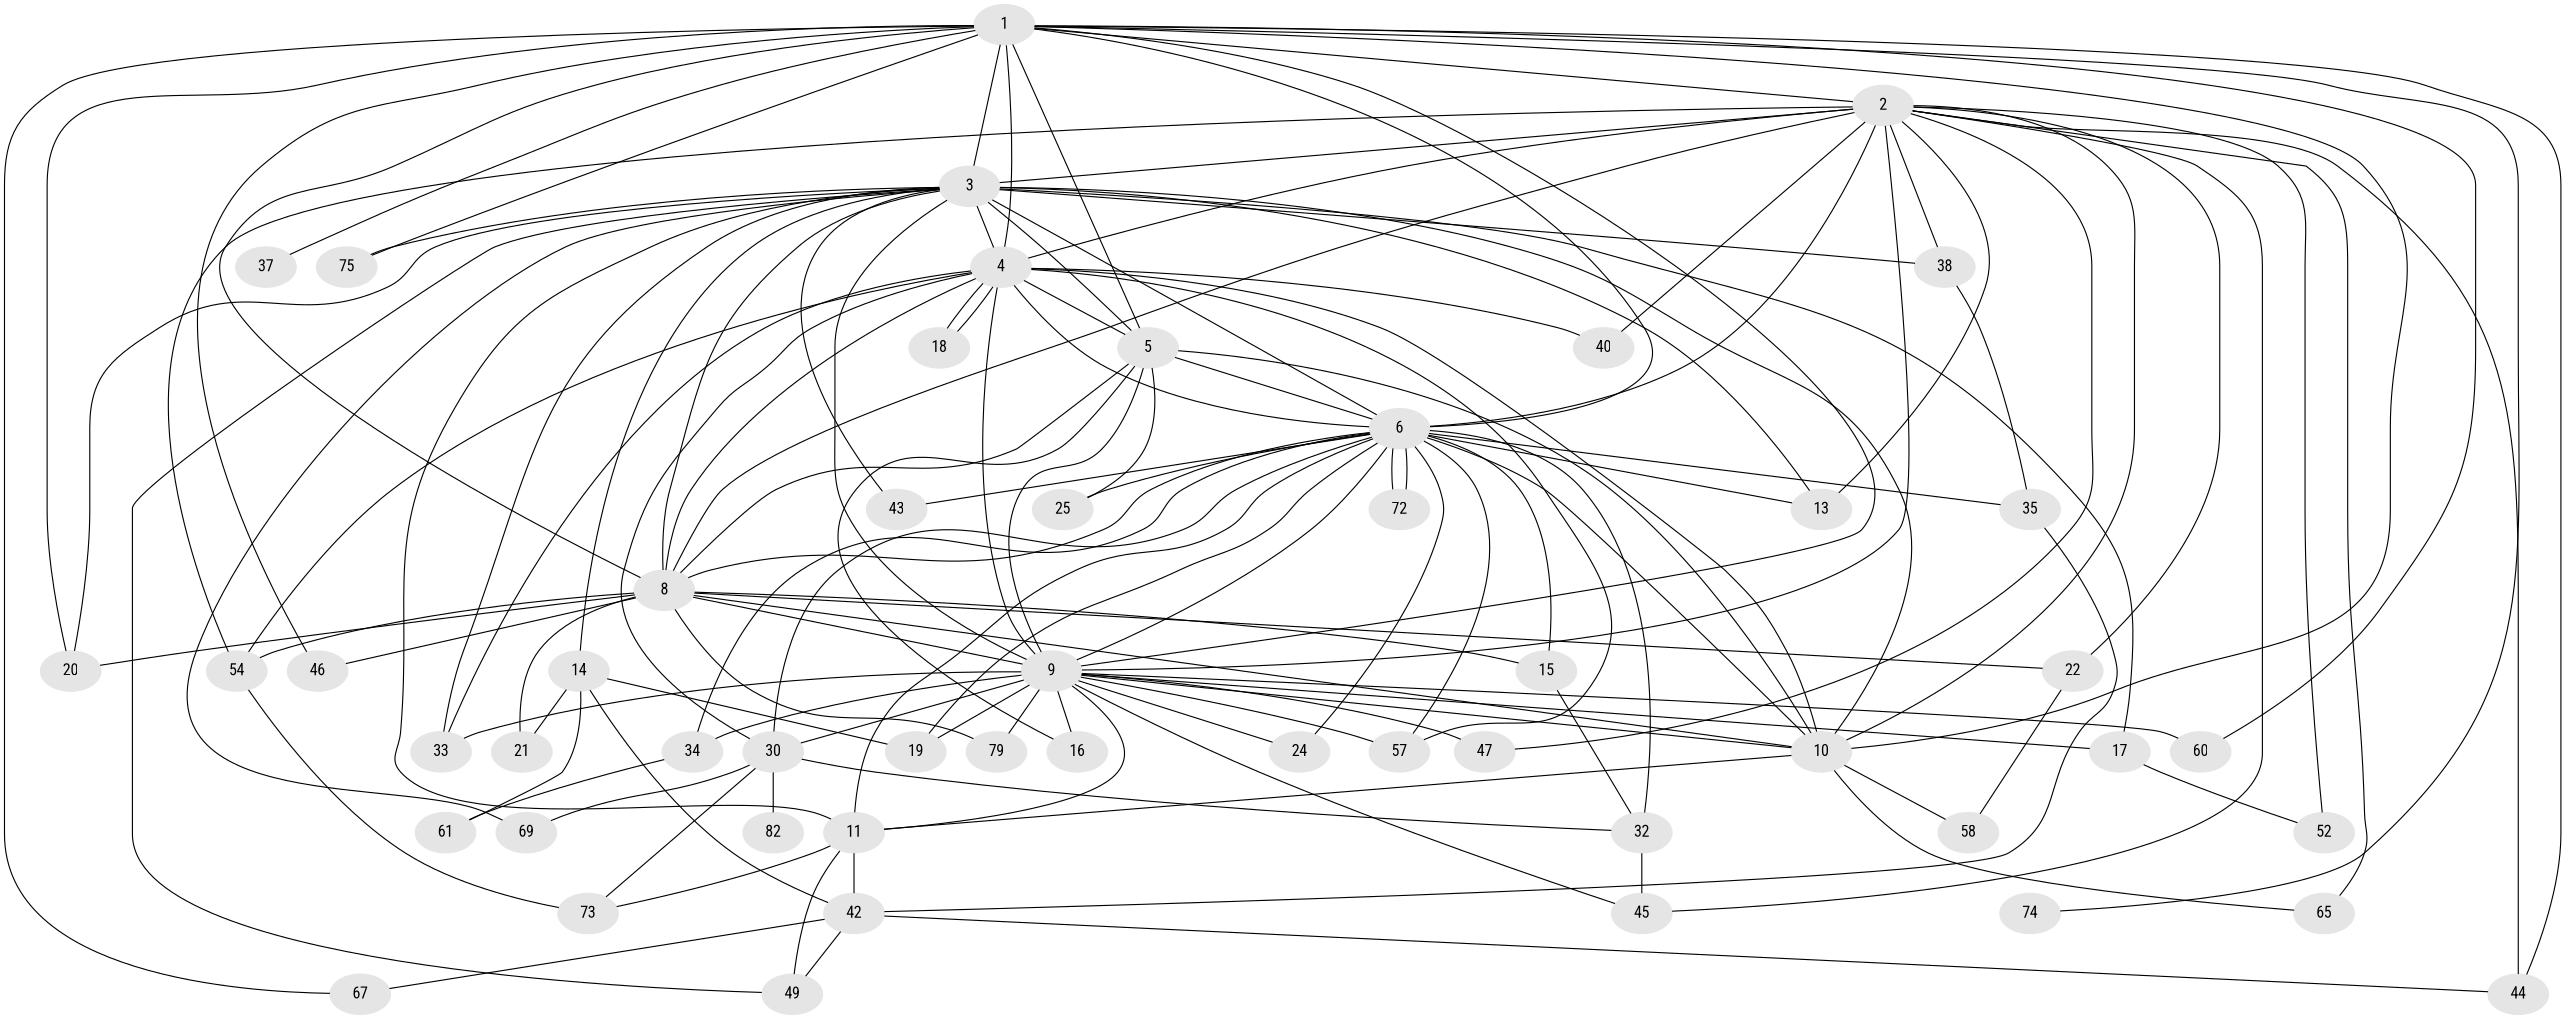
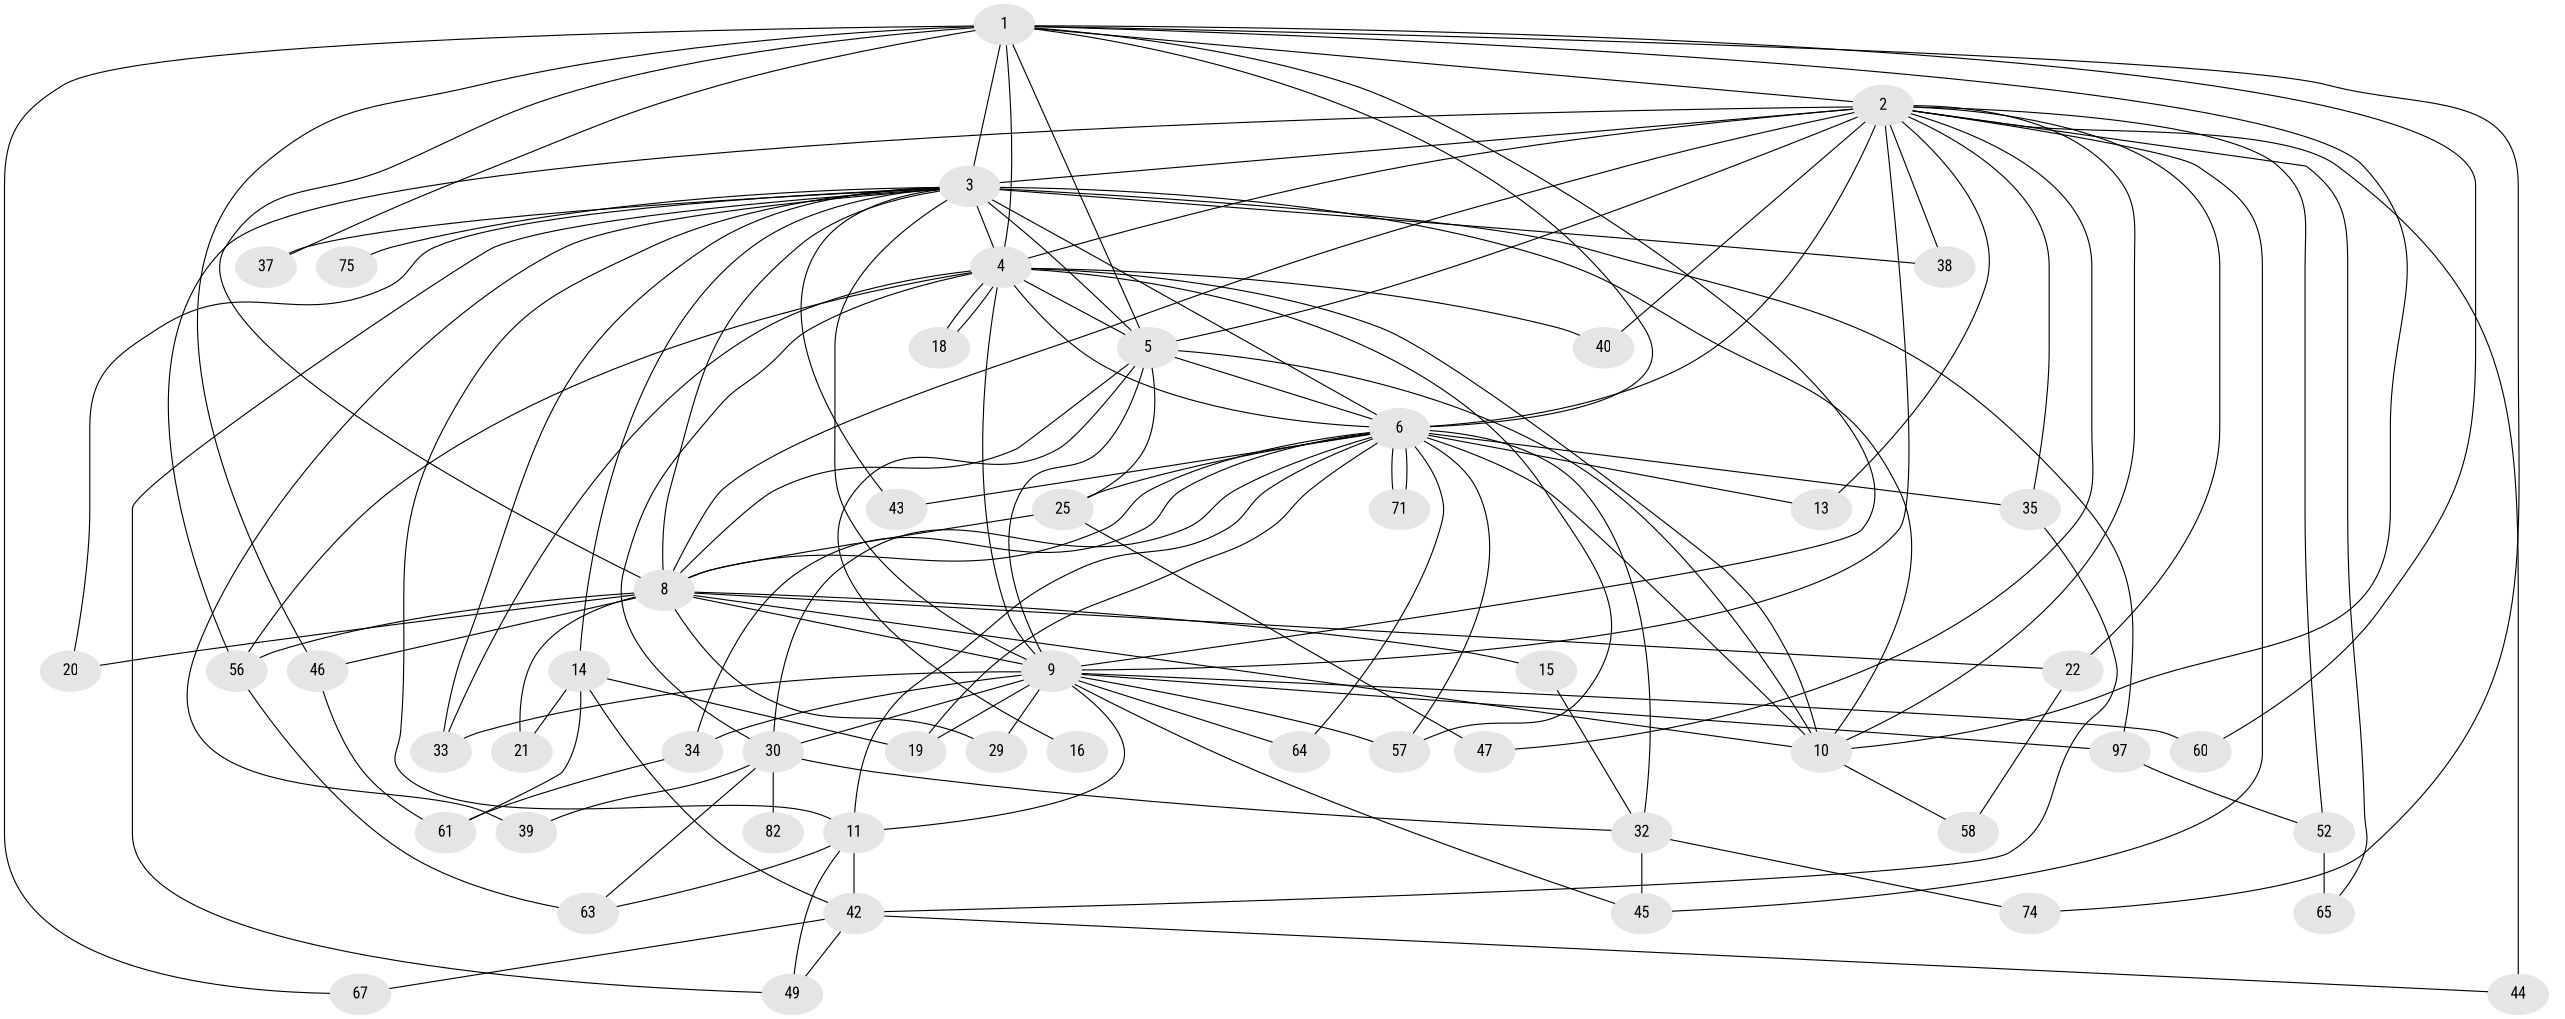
(2220, 60) -> none
(253, 93) -> none
(674, 142) -> none
(1444, 250) -> (482, 220)
none -> (1488, 255)
(2000, 385) -> (2049, 270)
(785, 391) -> (860, 543)
(1399, 509) -> (1399, 509)
(1534, 515) -> none
(1247, 574) -> none
(237, 671) -> (237, 671)
(1349, 710) -> (1245, 615)
(1419, 710) -> none
(1064, 712) -> none
(997, 752) -> (997, 752)
(1300, 752) -> (1300, 752)
(2120, 752) -> (2120, 752)
none -> (359, 766)
(1338, 792) -> none
(526, 833) -> (526, 833)
none -> (1811, 868)
(2047, 882) -> (2324, 880)
(588, 913) -> (588, 913)
